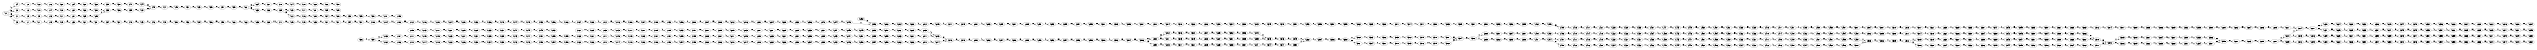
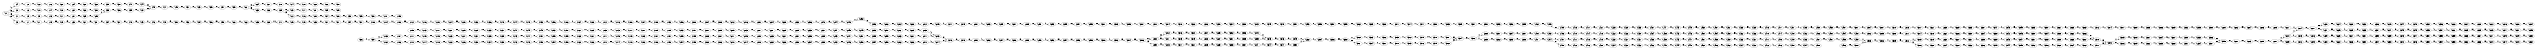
(860, 24) -> (854, 21)
(1555, 26) -> (1555, 28)
none -> (566, 31)
(1830, 46) -> none
